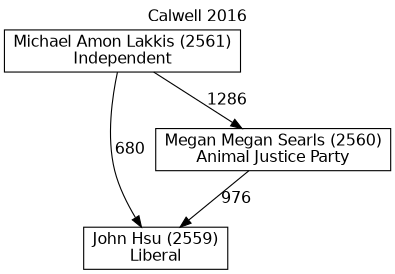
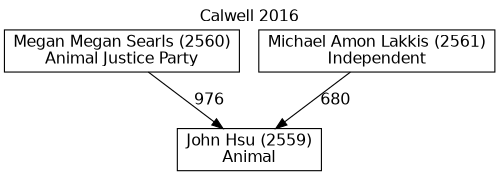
(193, 97) -> none
(156, 248) -> (249, 150)
